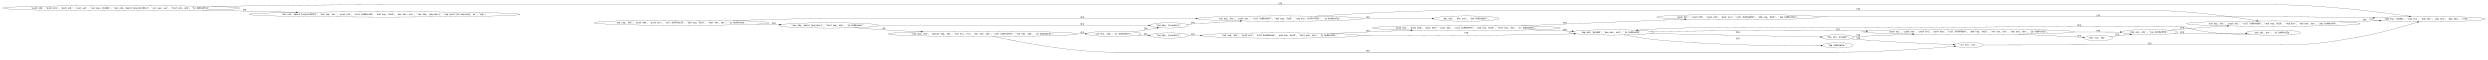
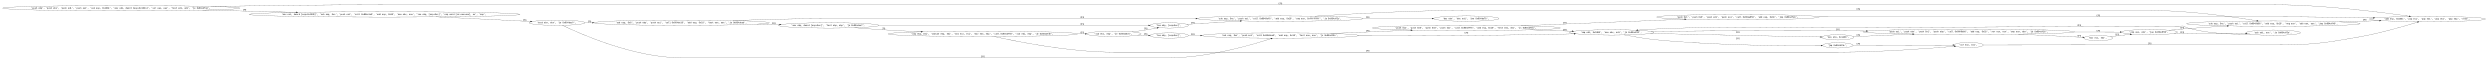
none -> (557, 23)
(1902, 42) -> (1903, 45)
